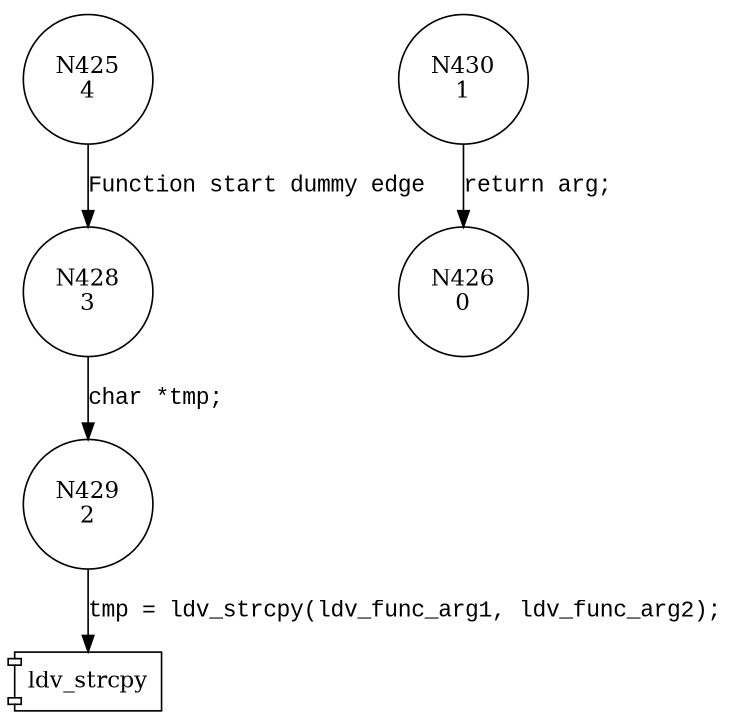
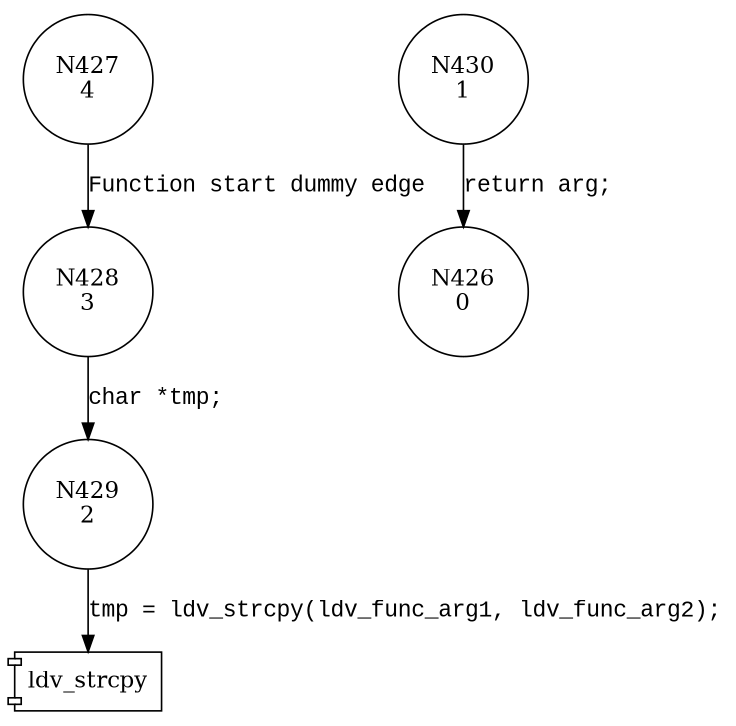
(88, 79) -> (88, 79)
